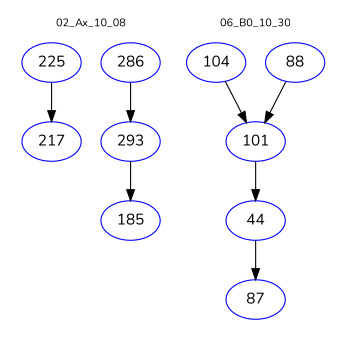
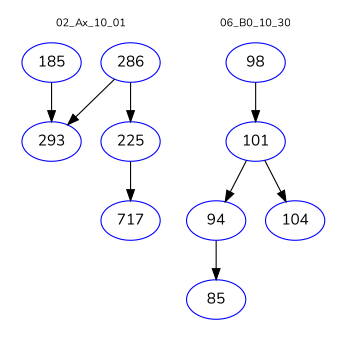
(91, 24) -> (91, 24)
(295, 63) -> (256, 63)
none -> (131, 97)
(233, 97) -> (273, 176)
(52, 142) -> (131, 221)
(131, 176) -> (52, 97)
(256, 221) -> (216, 221)
(256, 300) -> (216, 300)
